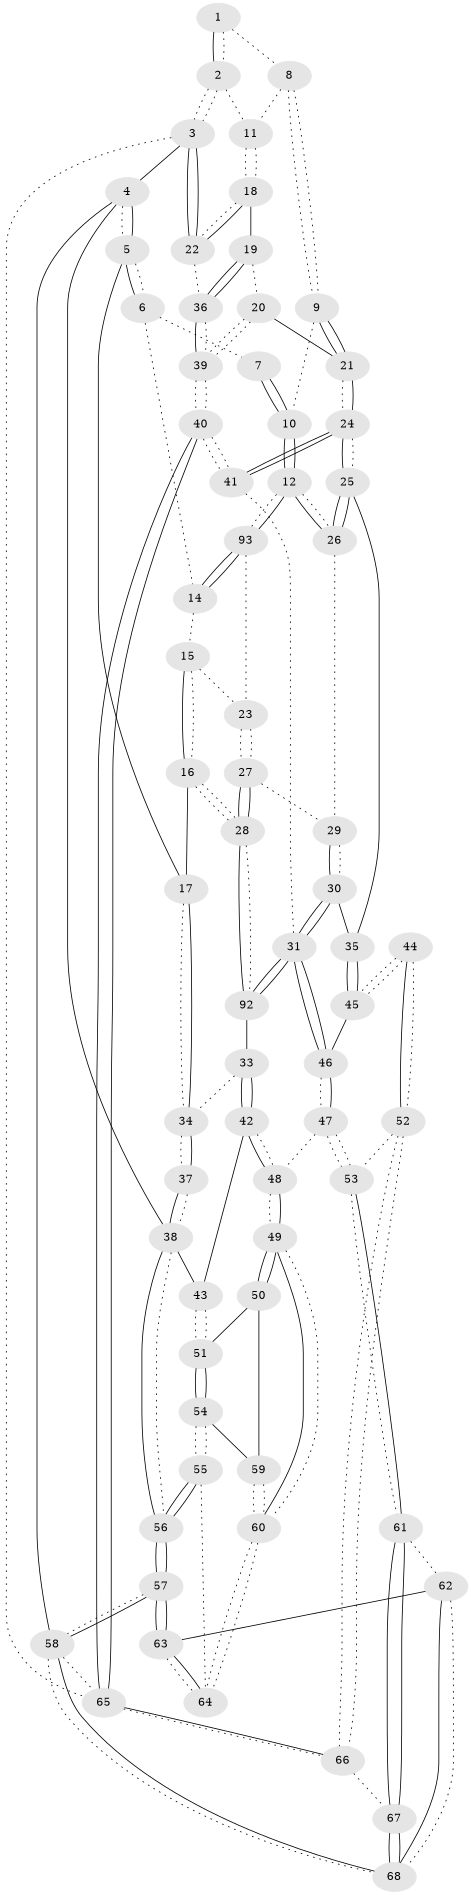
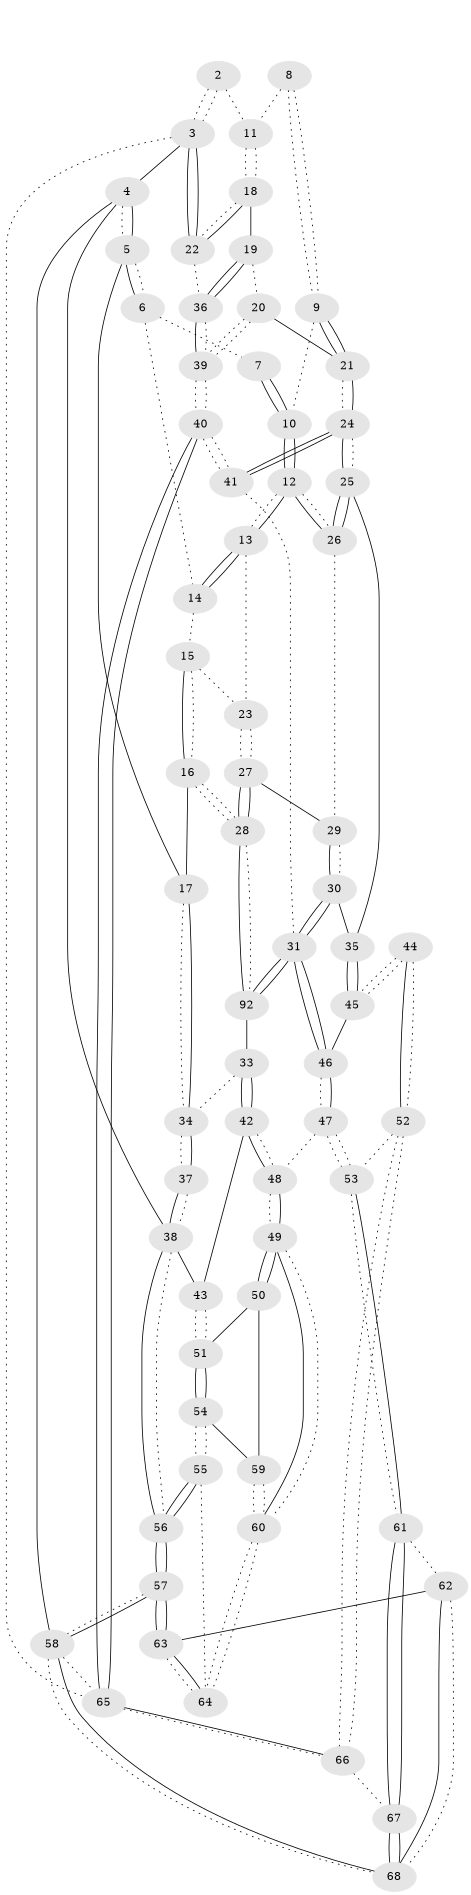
(219, 18) -> none
(246, 541) -> (246, 541)
(285, 798) -> (285, 798)
